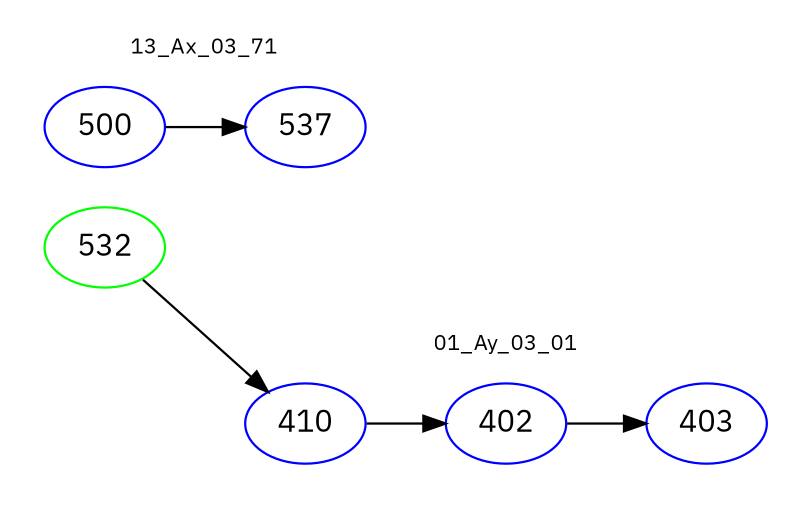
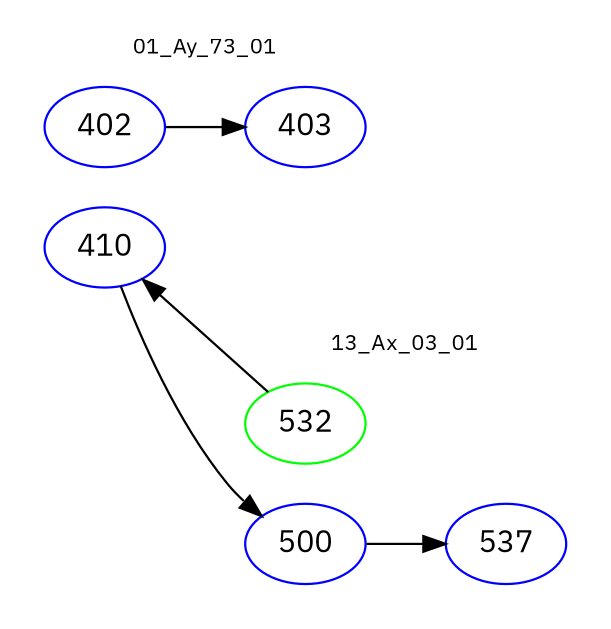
(205, 48) -> (406, 344)
(506, 344) -> (205, 48)
(395, 424) -> (172, 400)
